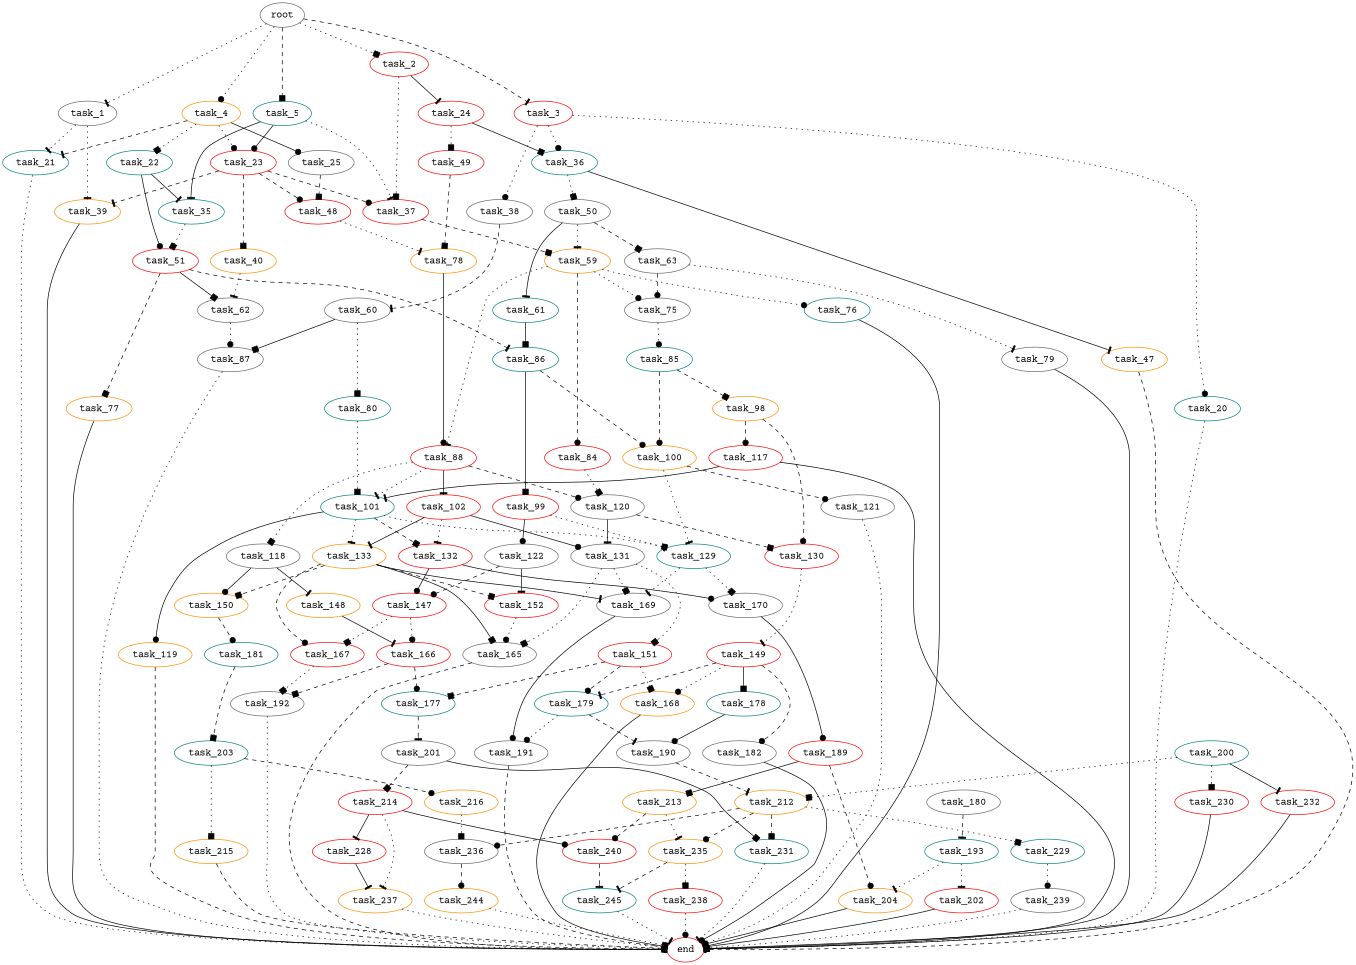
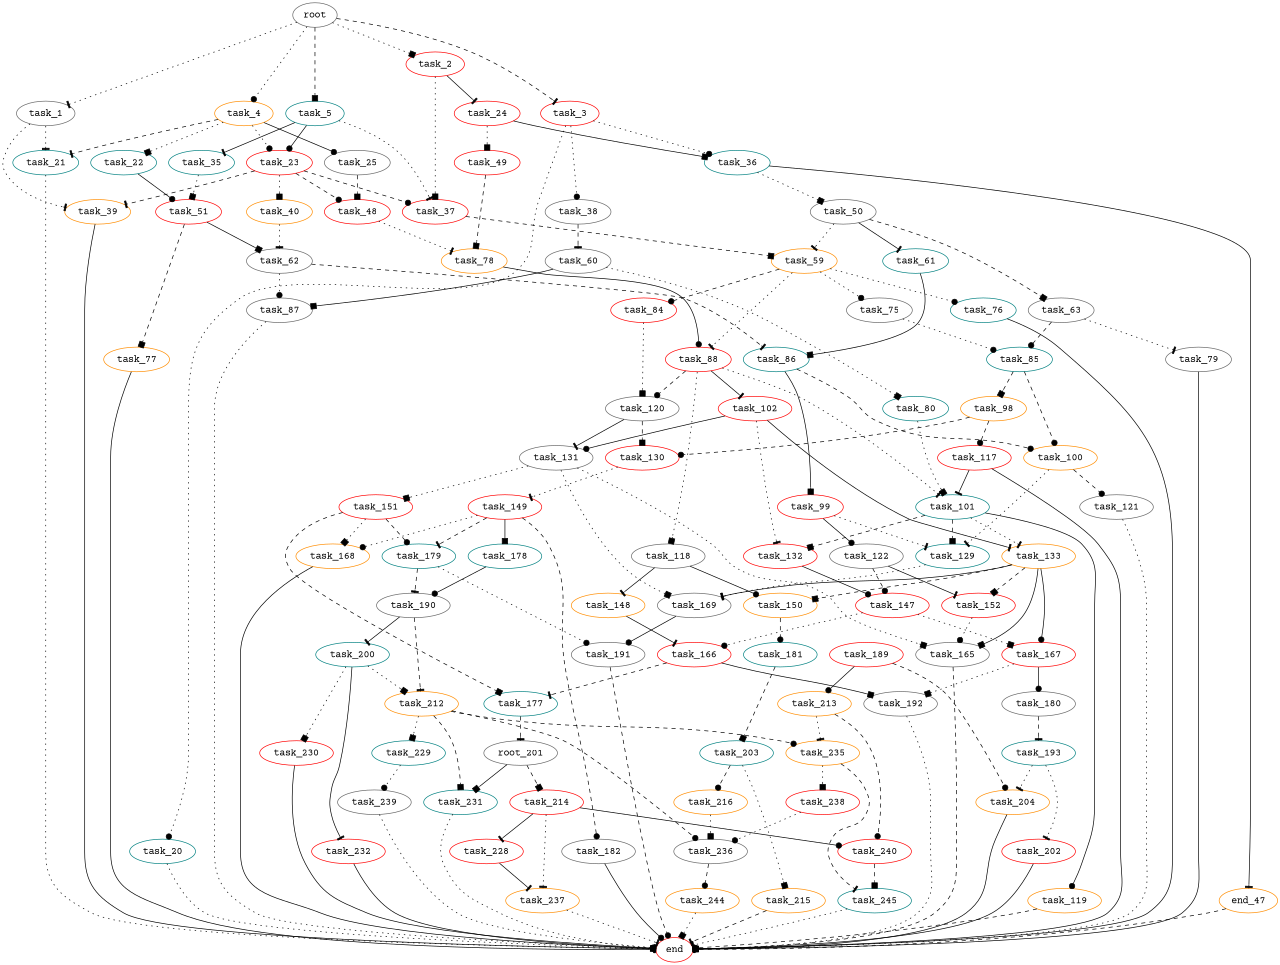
(162, 184) -> none
(243, 208) -> (279, 184)
(657, 286) -> (1044, 331)
(353, 288) -> (543, 283)
(1134, 359) -> (1248, 901)
(508, 531) -> (952, 527)
(278, 597) -> (1045, 603)
(746, 605) -> none
none -> (387, 627)
(415, 674) -> (606, 680)
none -> (1039, 677)
(344, 678) -> (794, 679)
(418, 753) -> (521, 753)
(746, 777) -> (842, 677)
(599, 874) -> (875, 873)
(685, 923) -> (771, 825)
